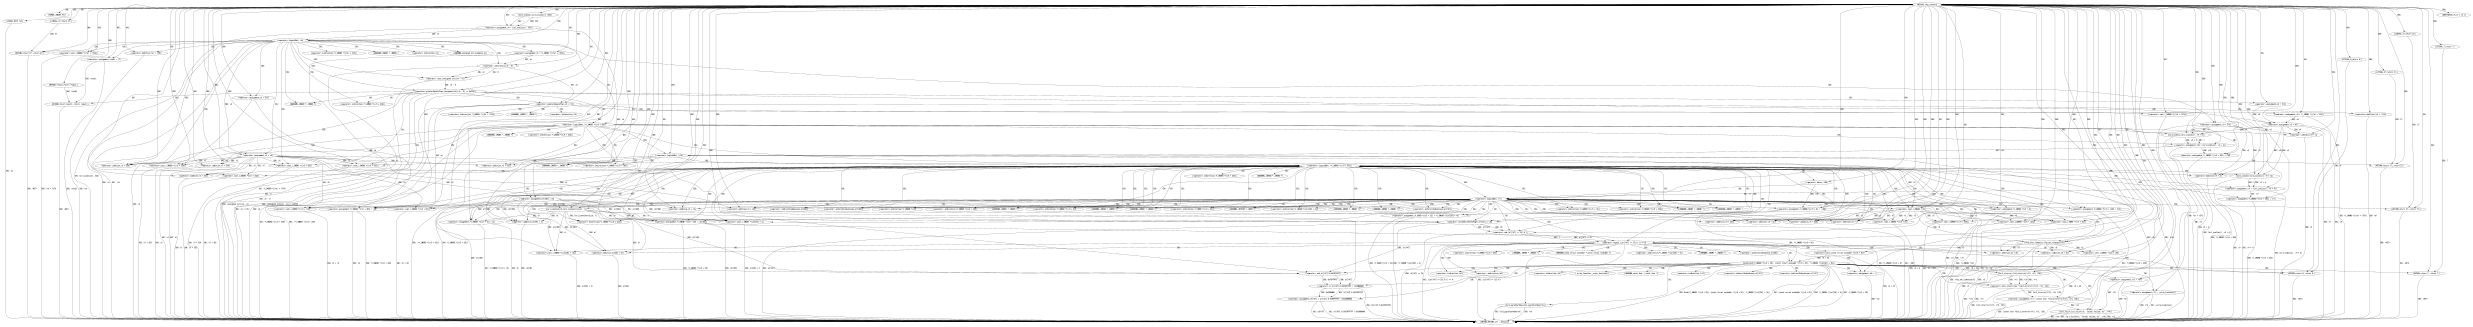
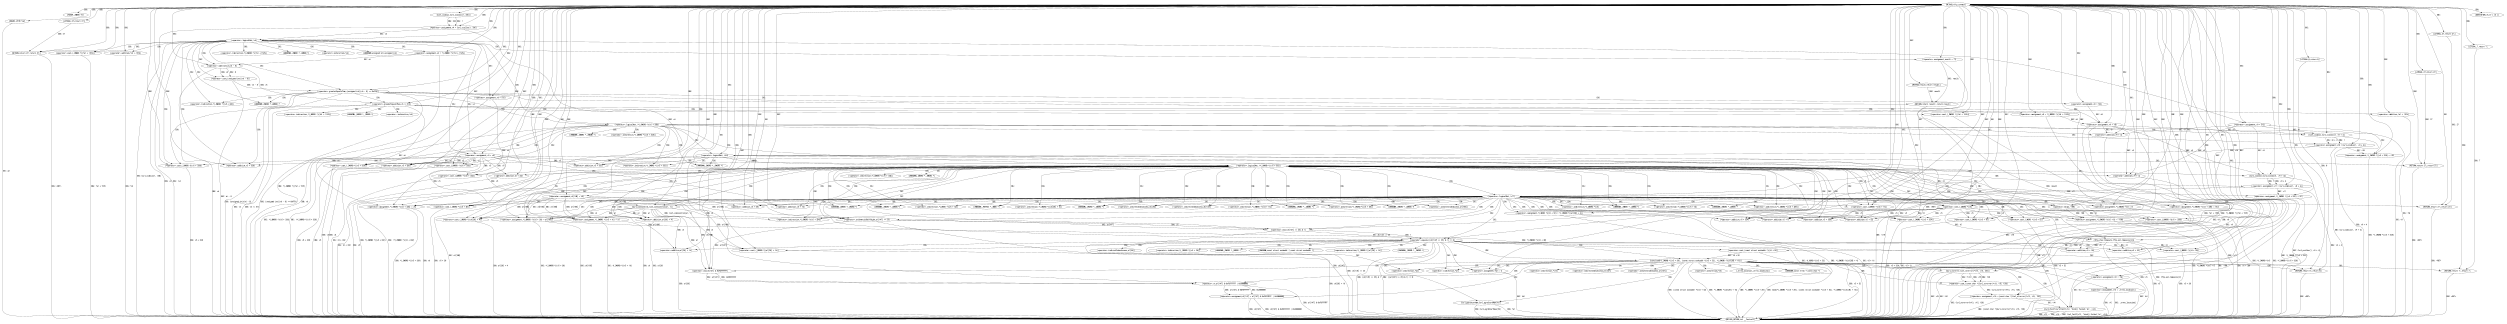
(707, 161) -> (755, 161)
(1657, 193) -> (1786, 198)
(1641, 274) -> (1803, 271)
